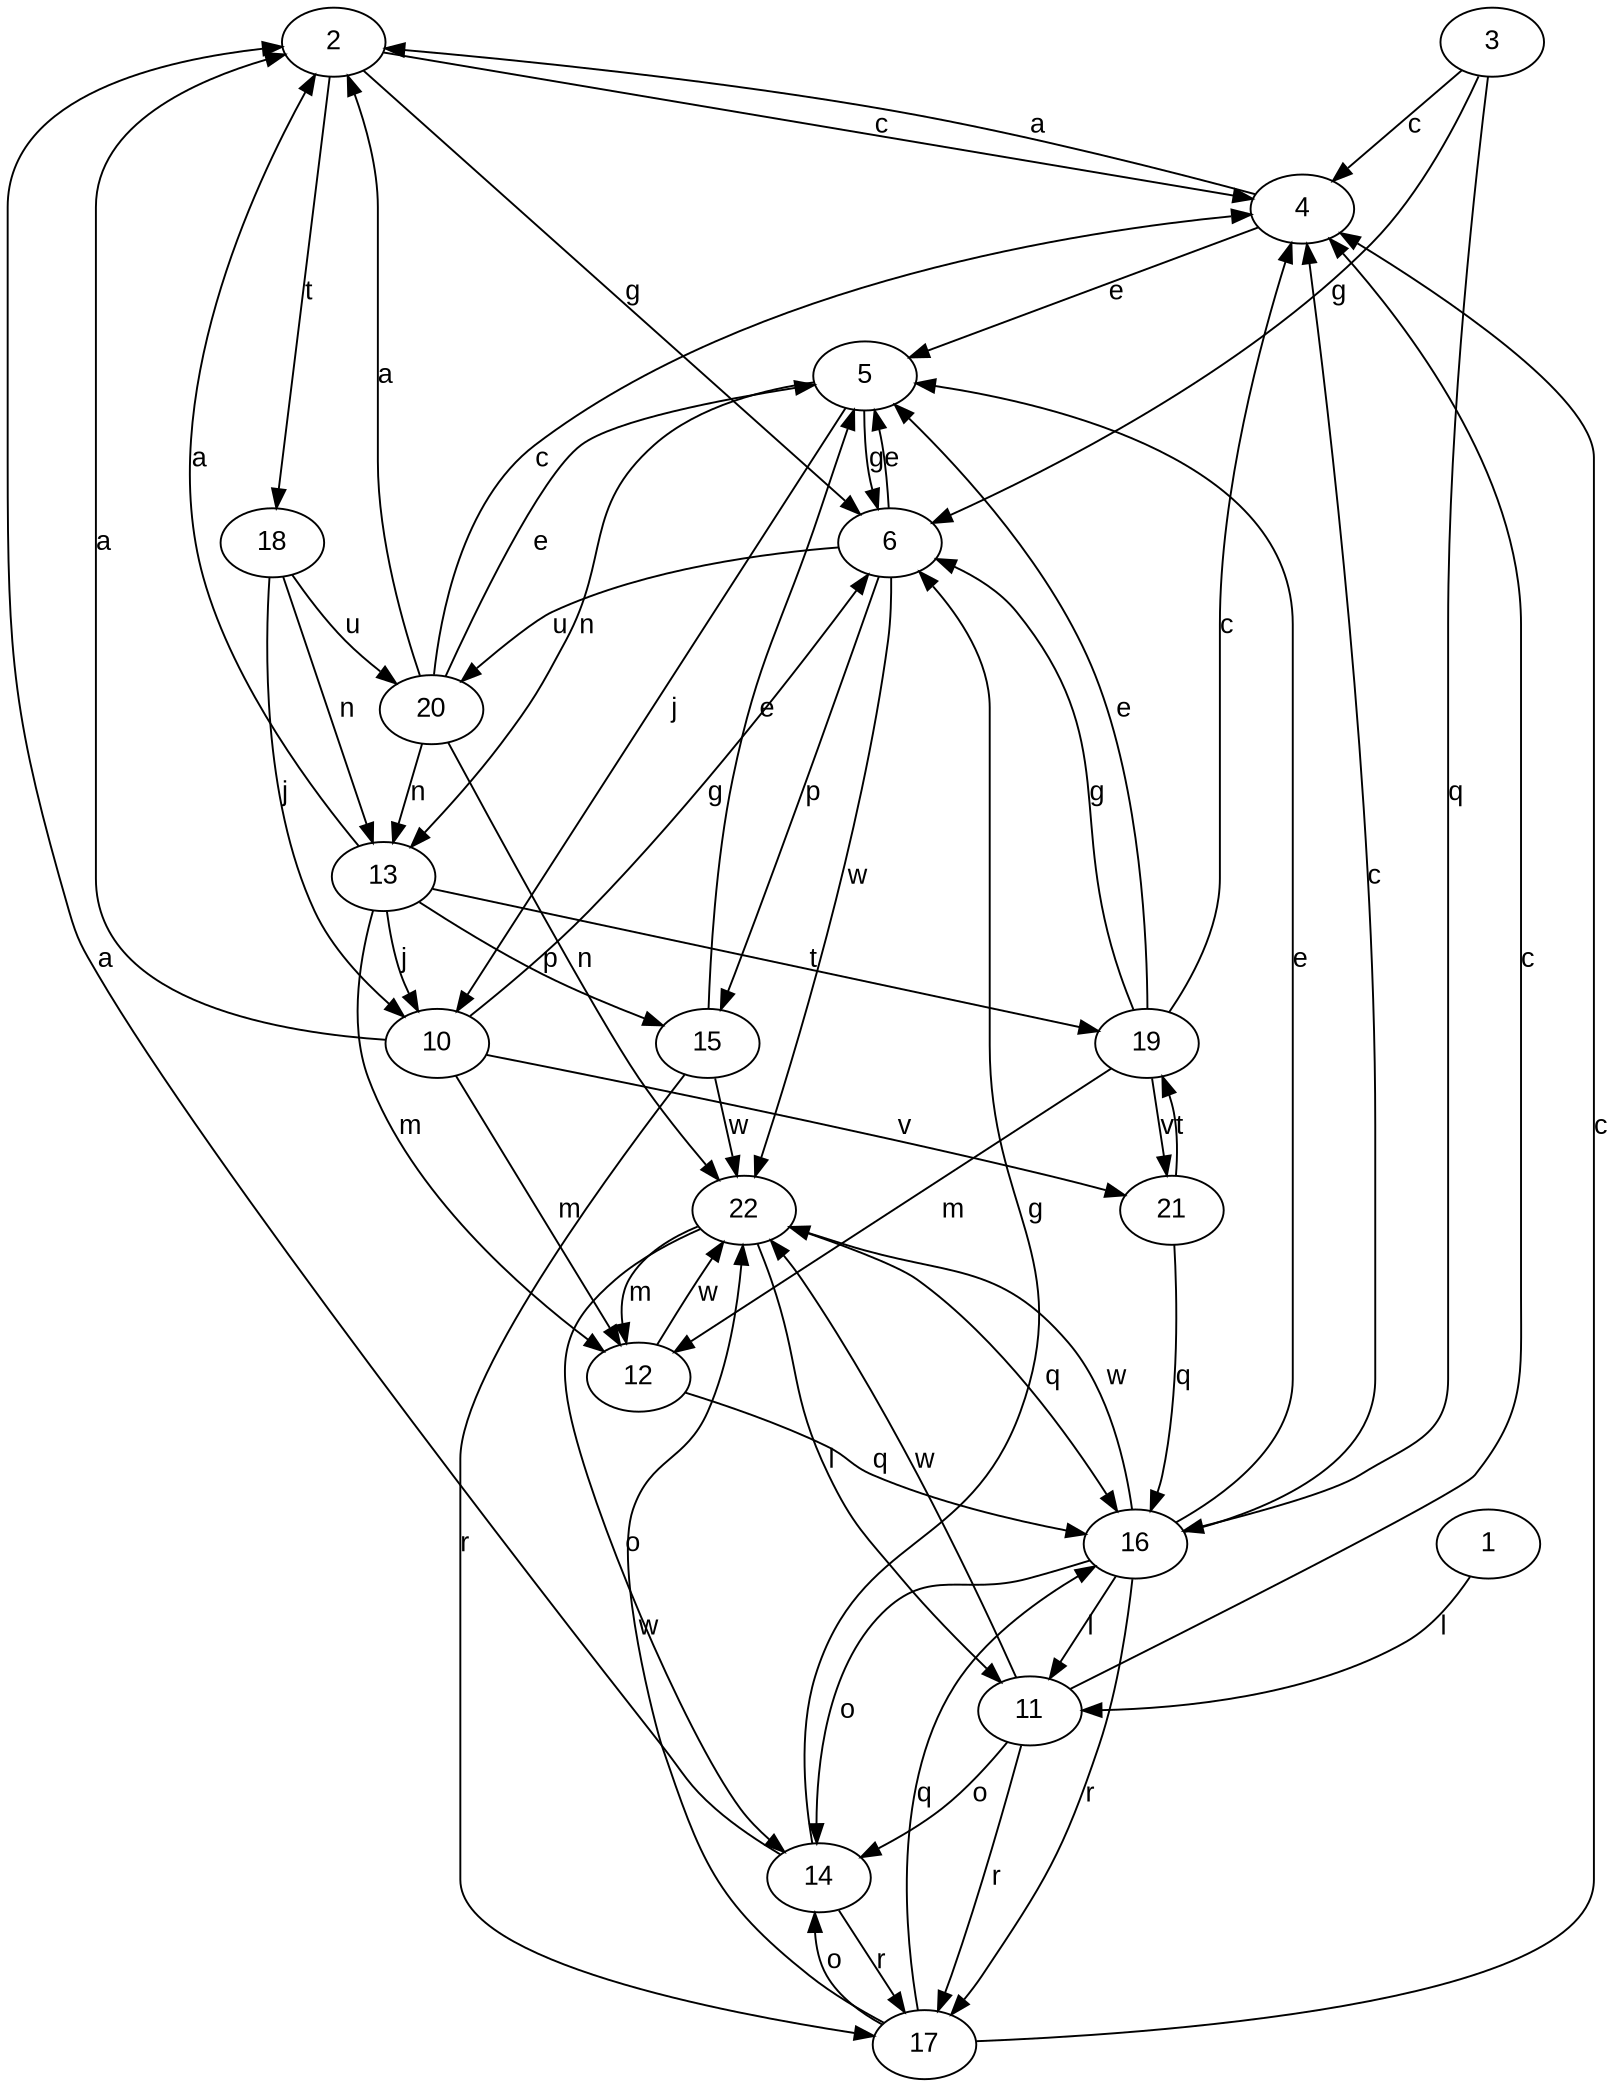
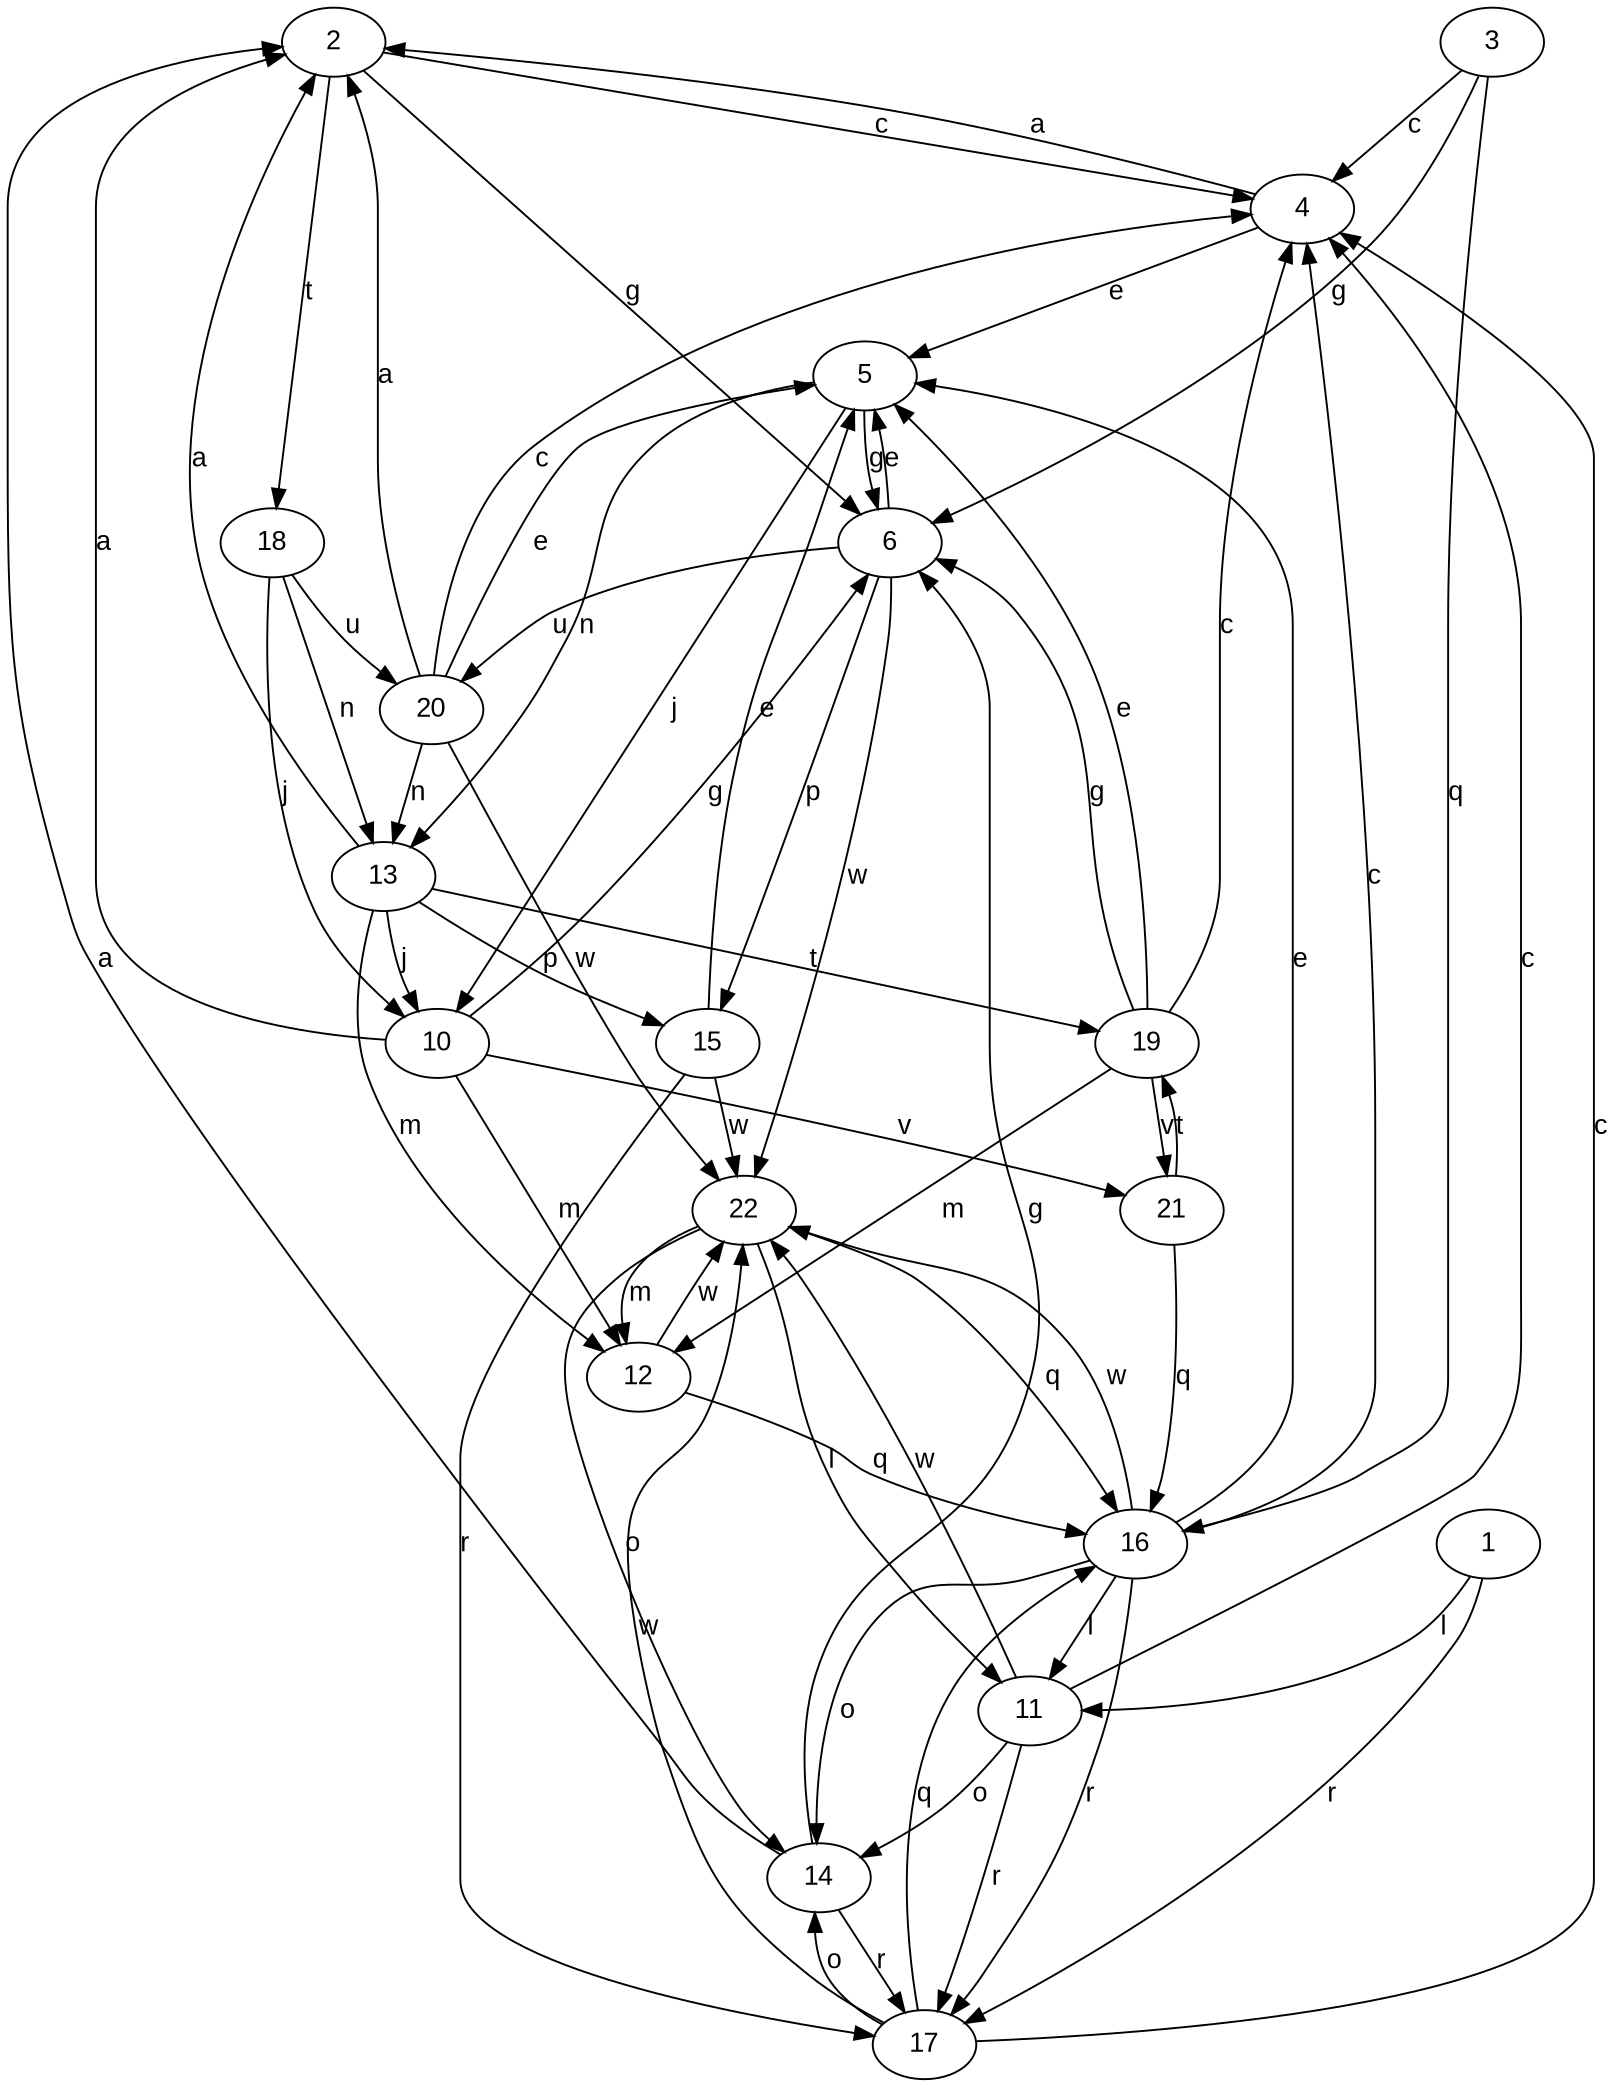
(585, 960) -> (585, 960)
none -> (1267, 1832)
